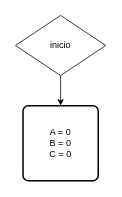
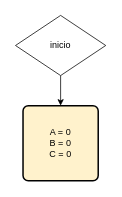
(60, 143) -> (60, 143)
